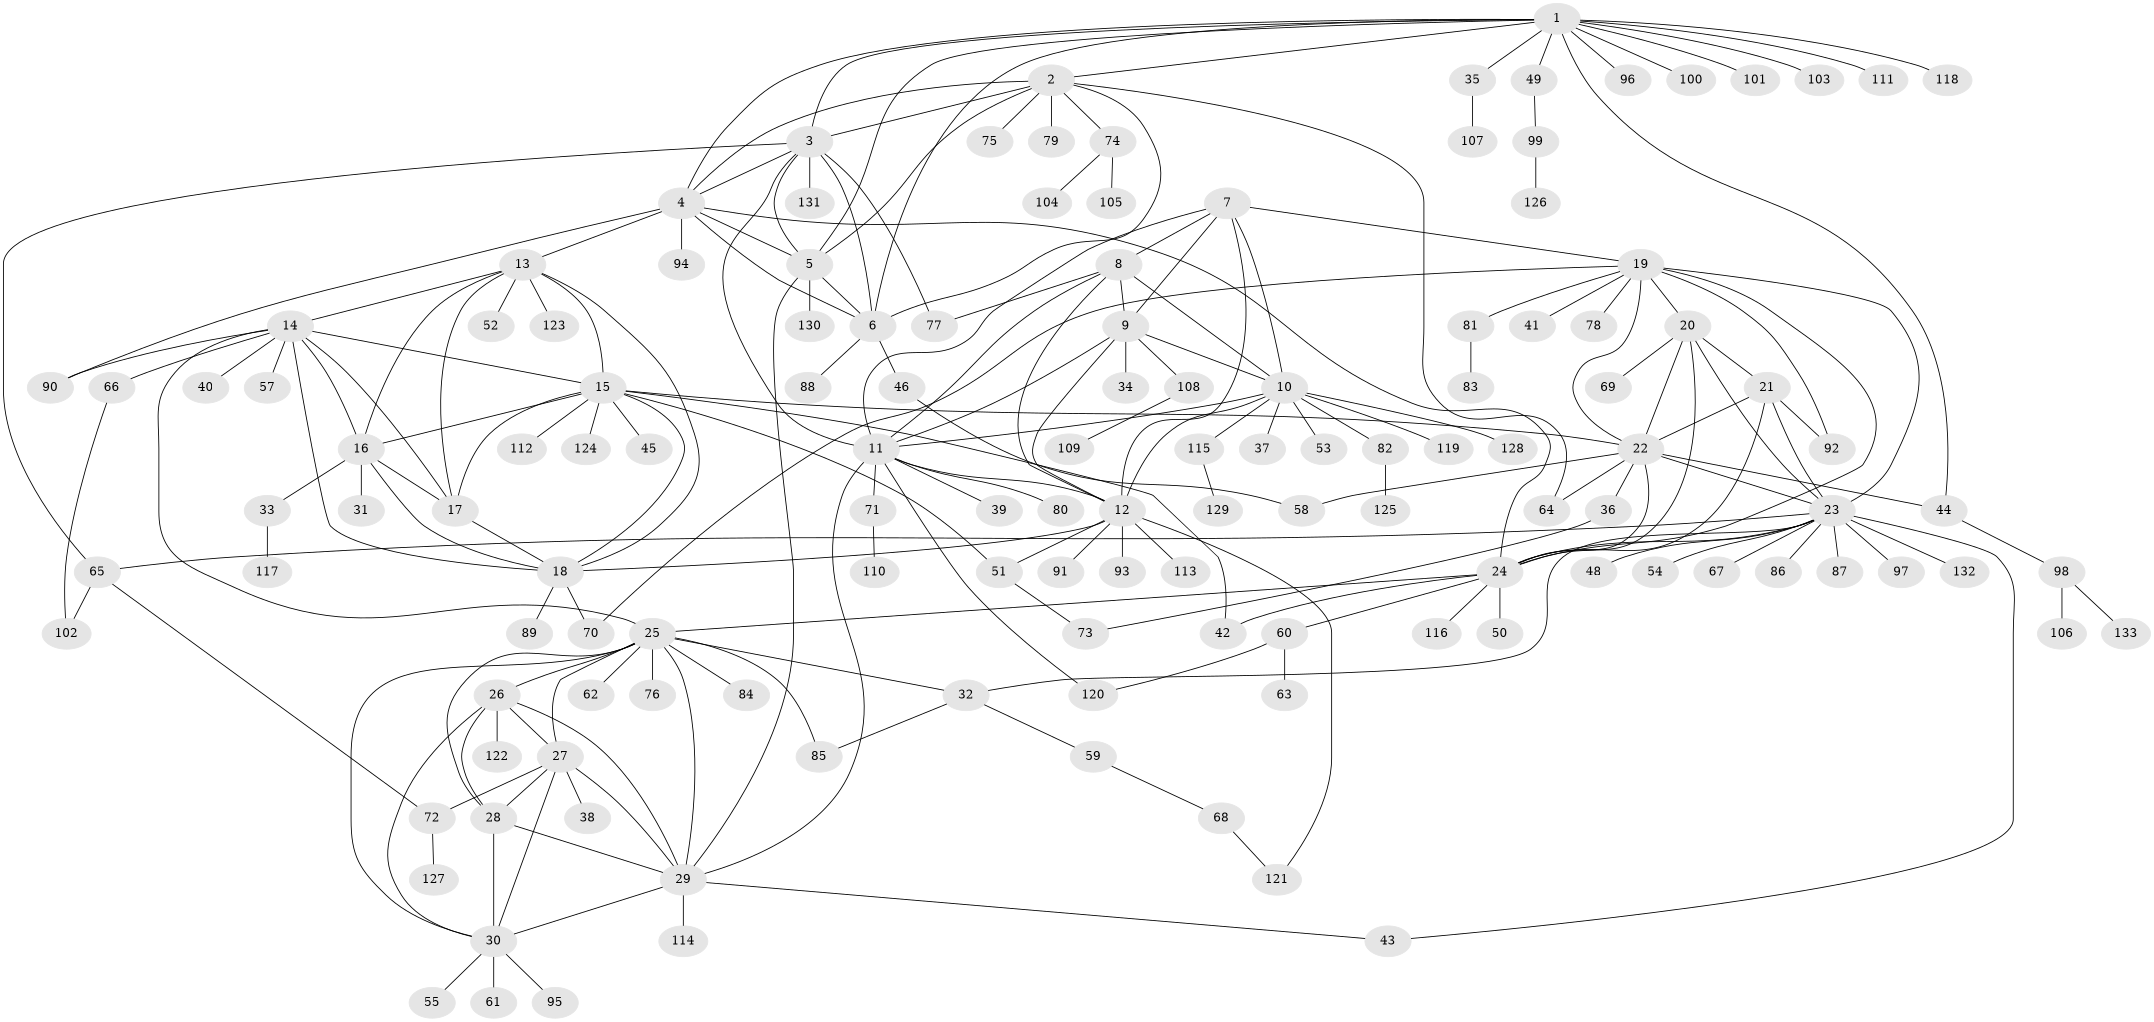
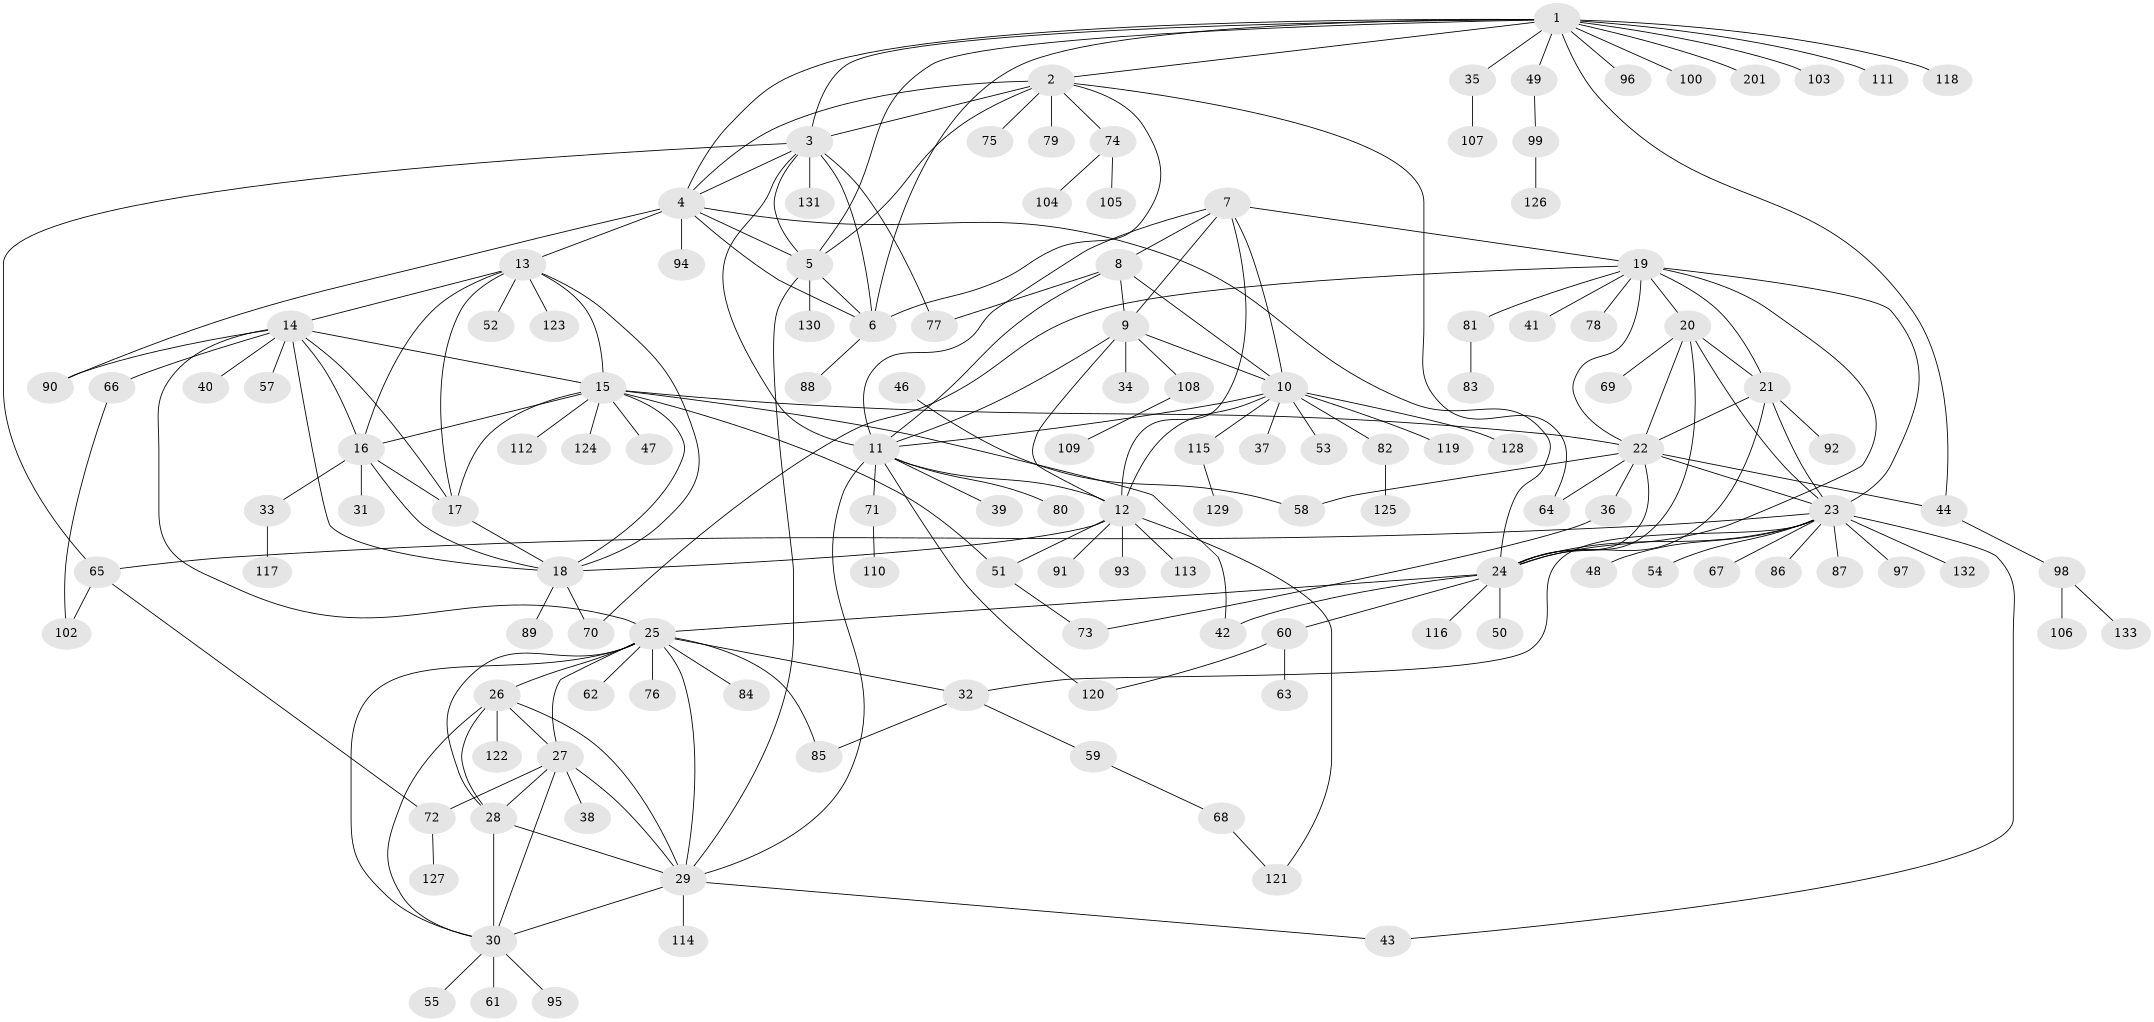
(1755, 80) -> (1755, 80)
(1766, 330) -> (1721, 313)
(885, 353) -> none
(1022, 400) -> none
(649, 449) -> (649, 449)
